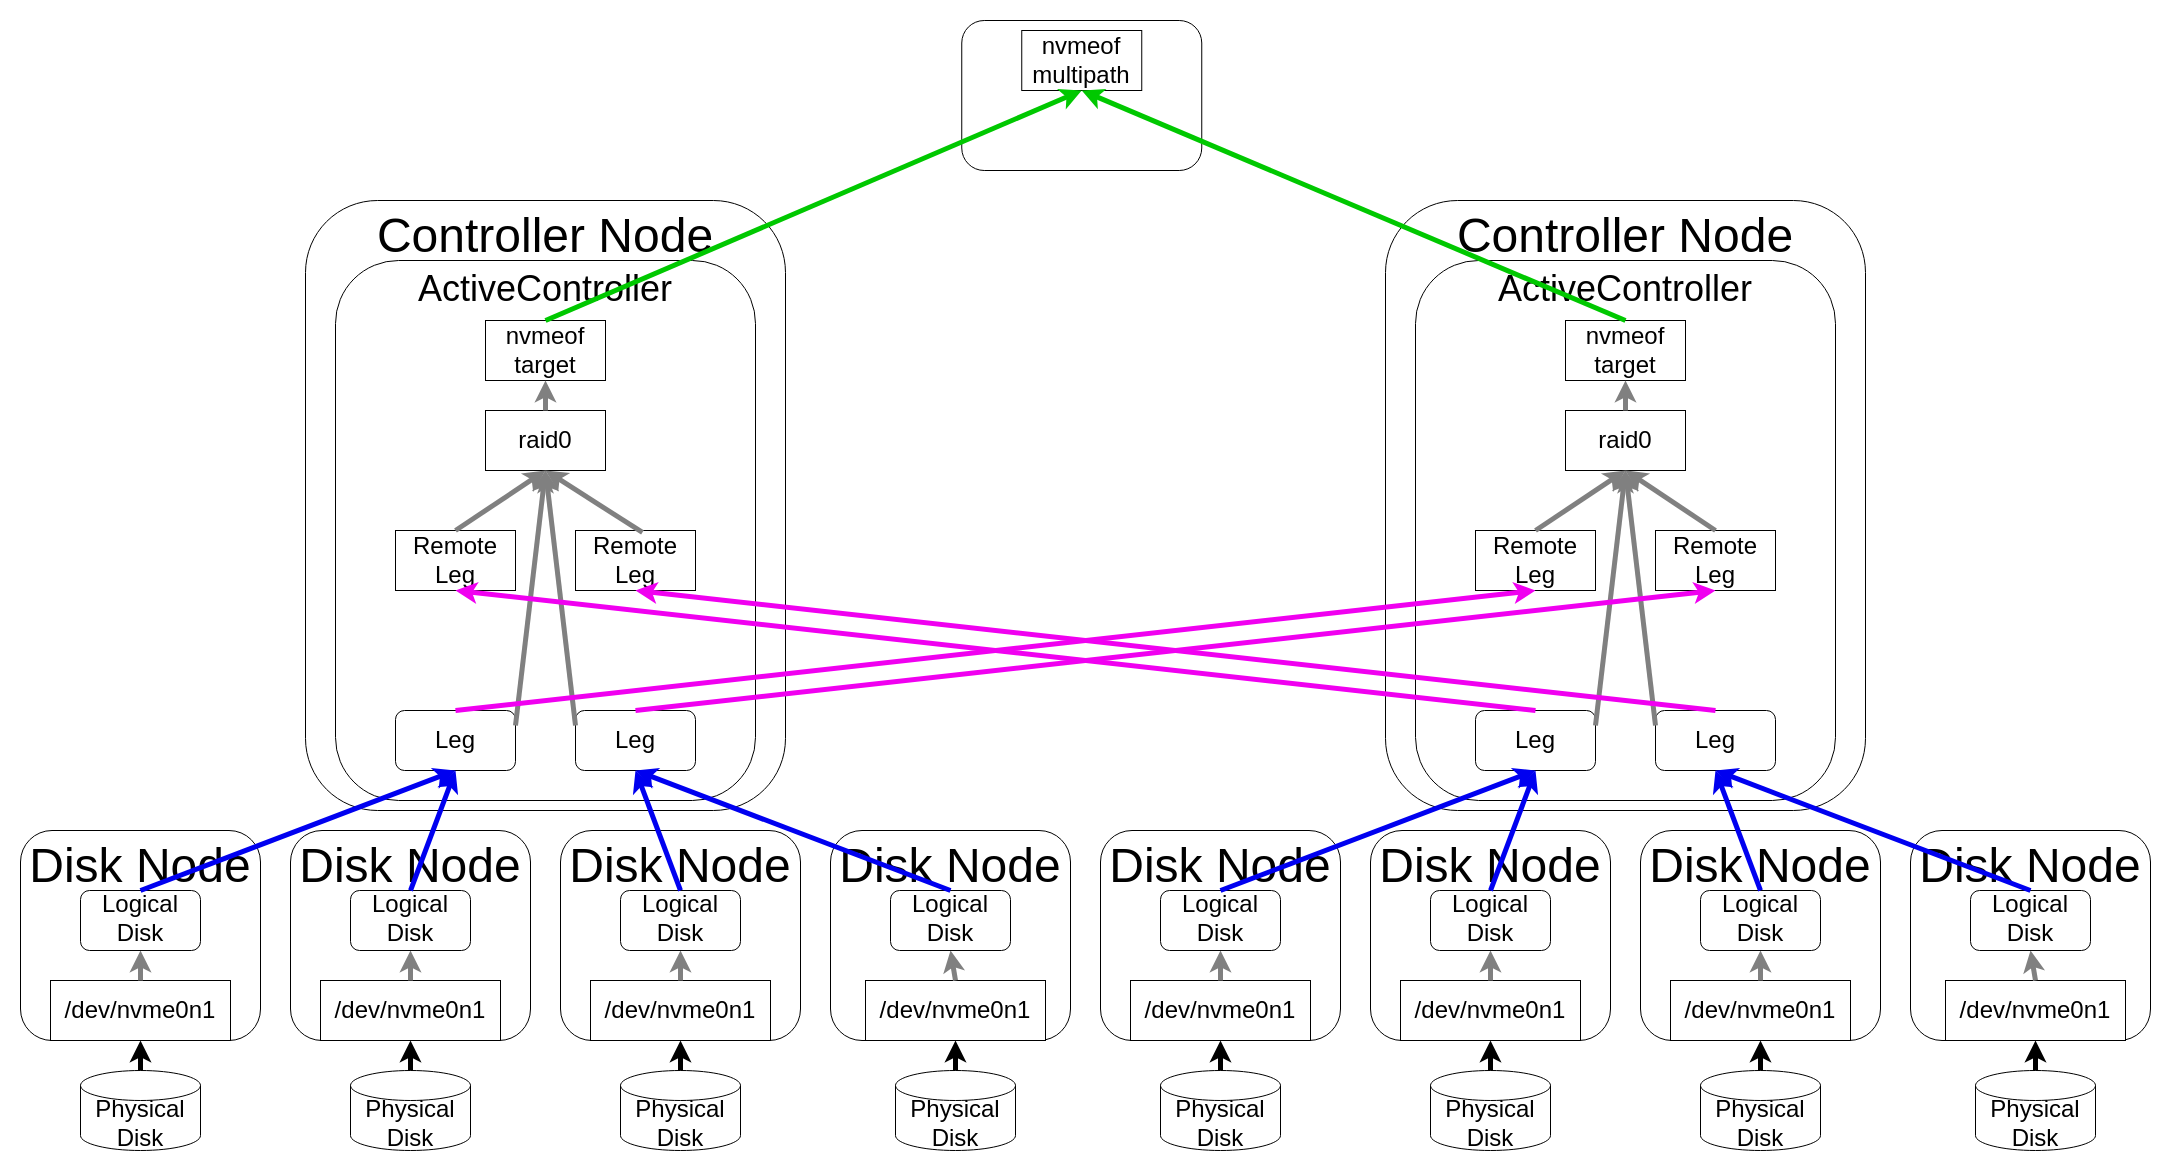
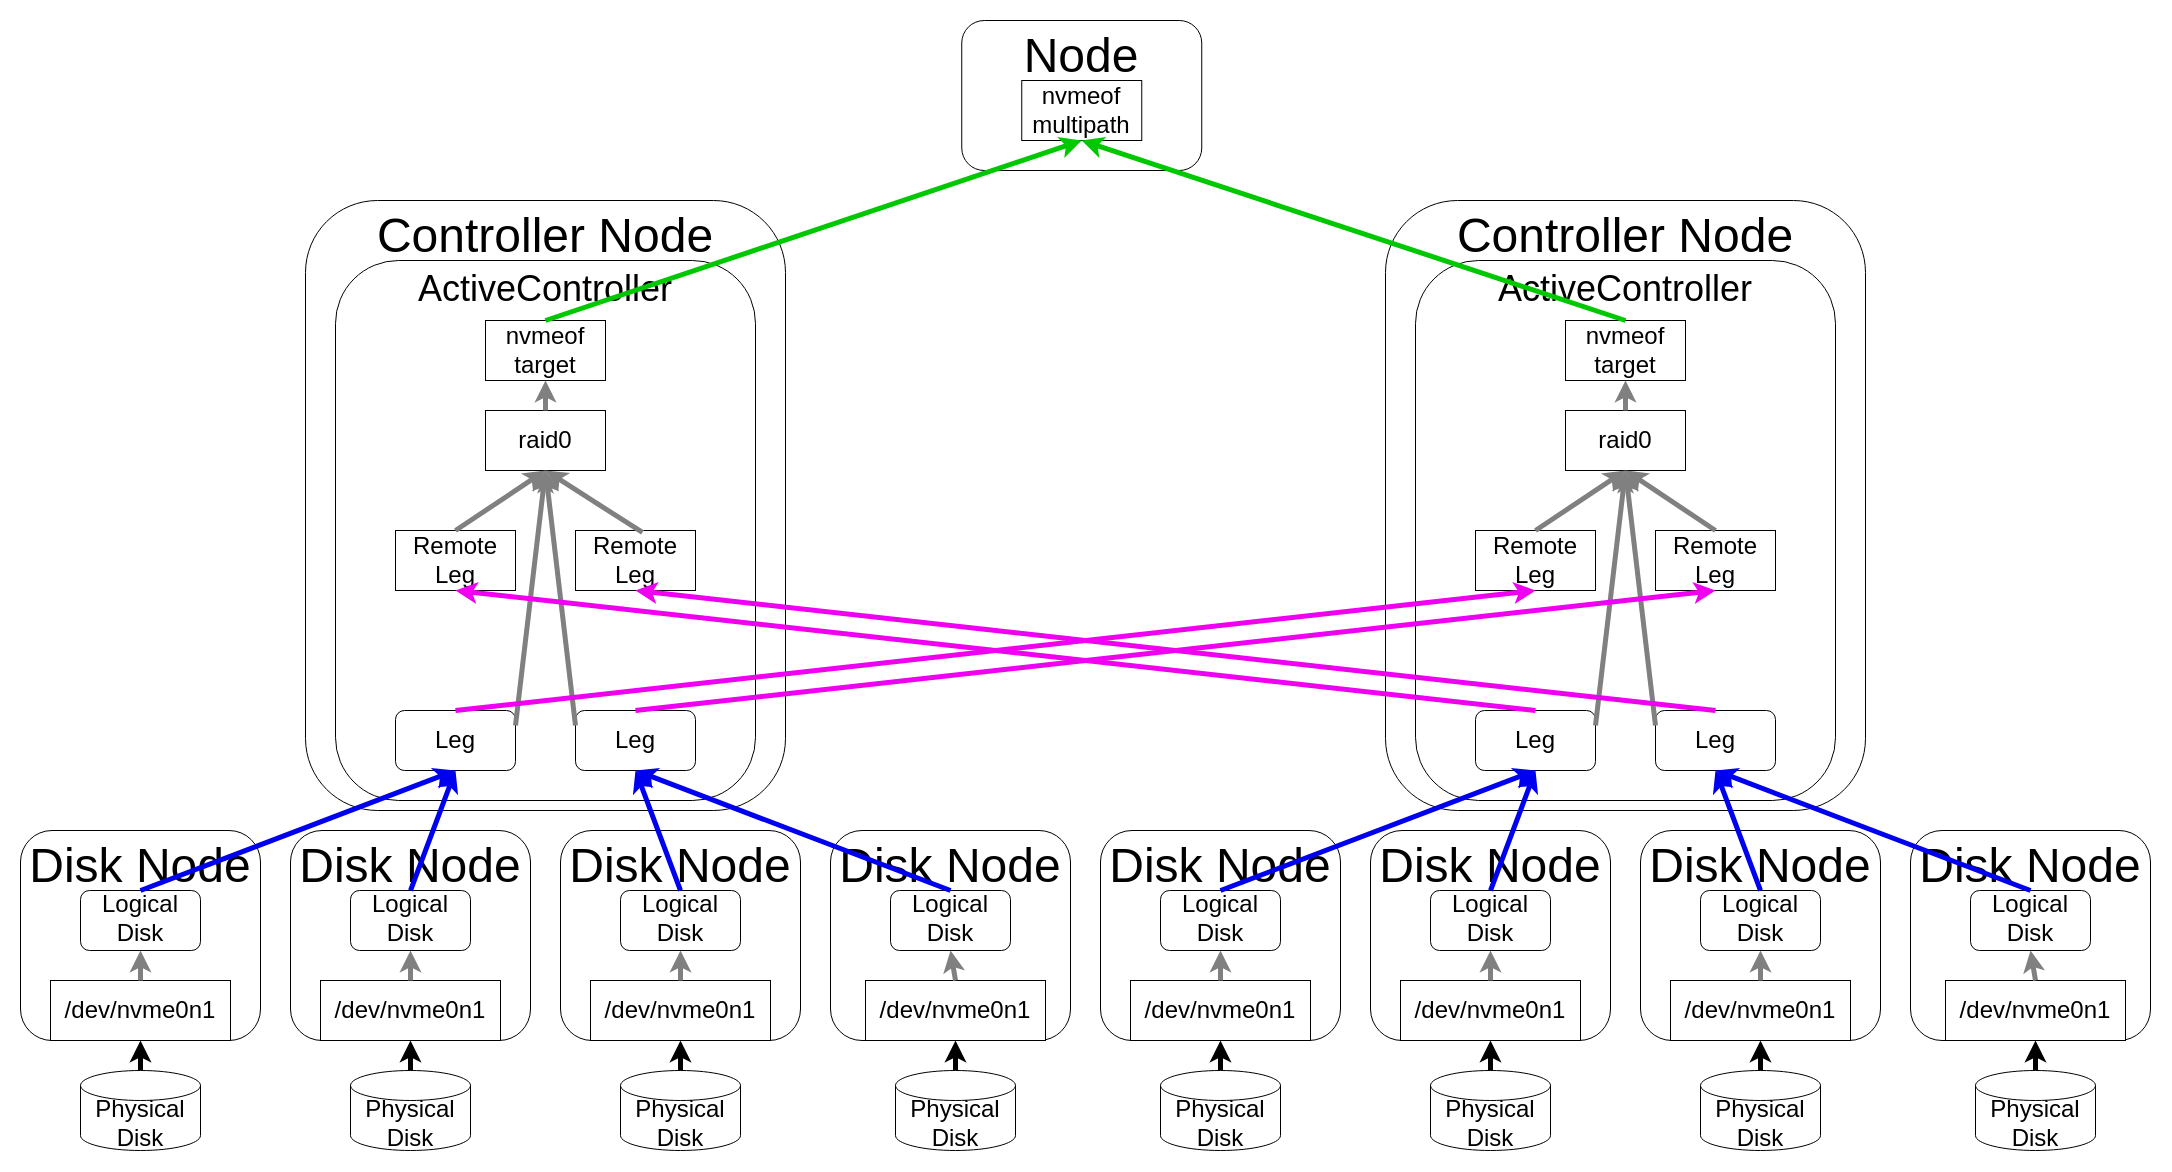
(1082, 35) -> (1082, 35)
(1082, 61) -> (1082, 111)
